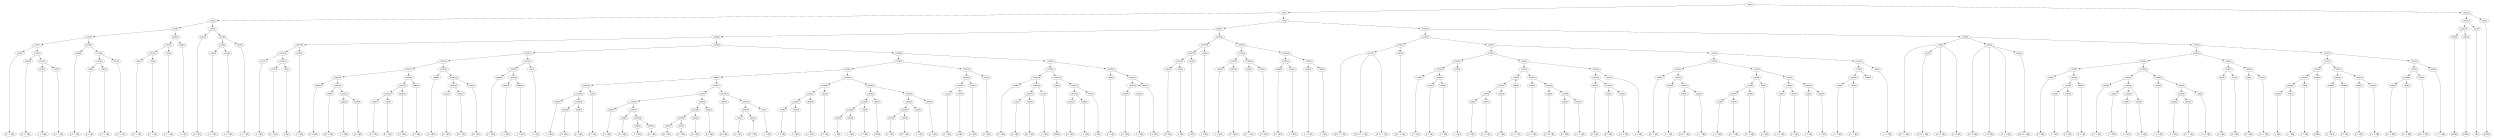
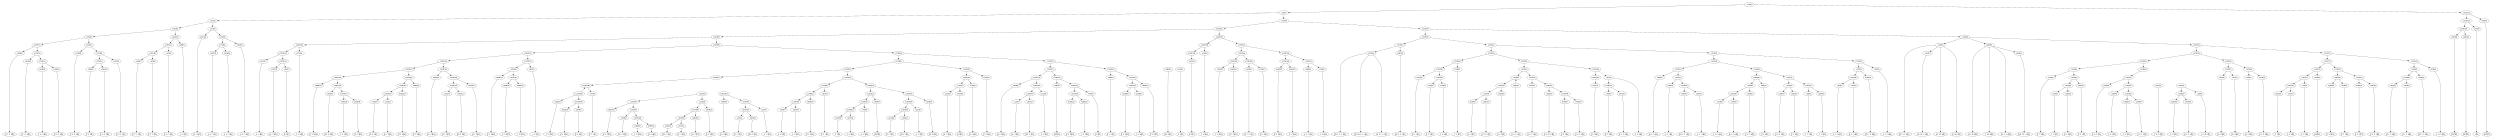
(1179, 61) -> none
(2158, 78) -> none
(1602, 81) -> (1609, 81)
(716, 86) -> none
(1138, 86) -> (1135, 89)
(582, 89) -> (583, 90)
(2135, 92) -> (2133, 97)
(753, 127) -> (752, 126)
none -> (1870, 134)
